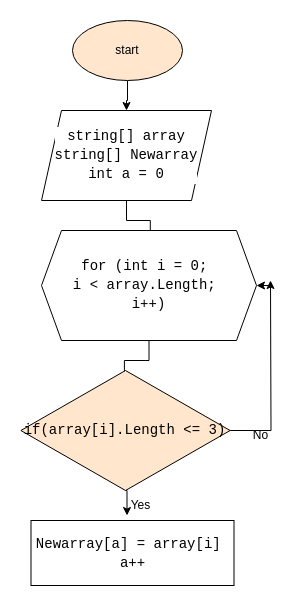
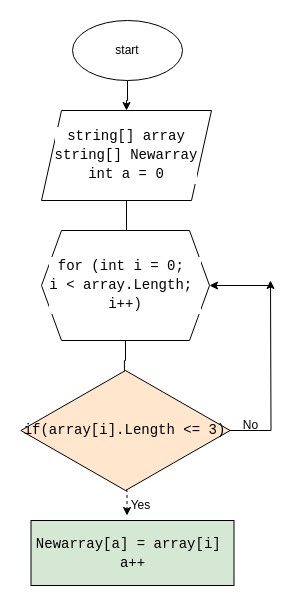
(128, 51) -> (128, 51)
(149, 286) -> (126, 286)
(260, 436) -> (250, 426)
(127, 499) -> (127, 499)
(133, 553) -> (133, 553)
